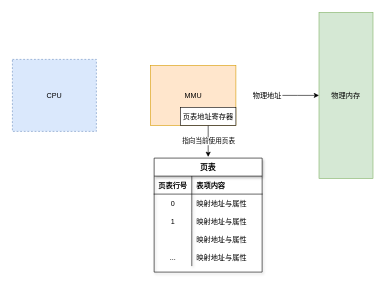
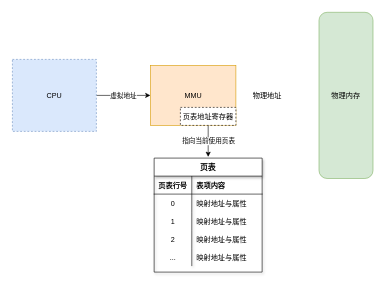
none -> (121, 95)
(298, 95) -> none
(346, 95) -> (346, 95)
(208, 116) -> (208, 116)
none -> (173, 239)
